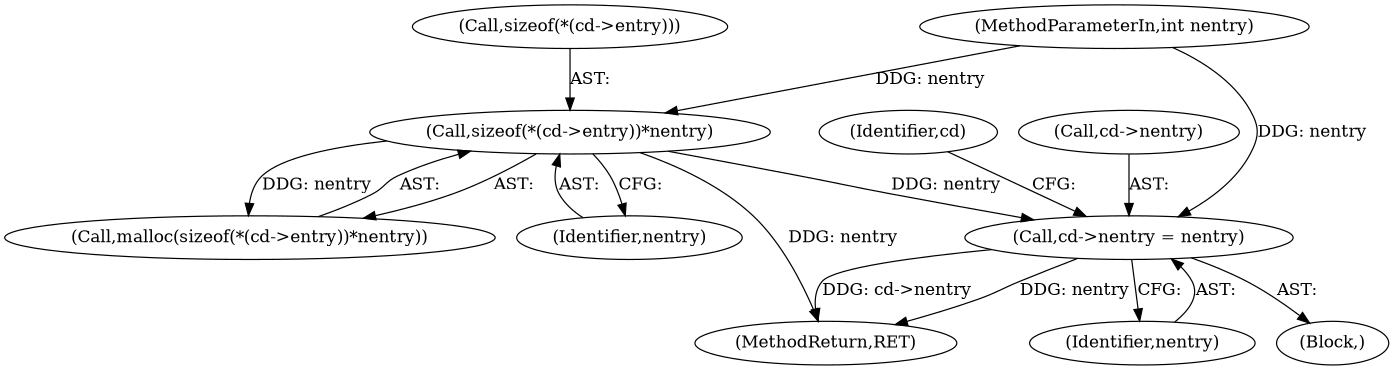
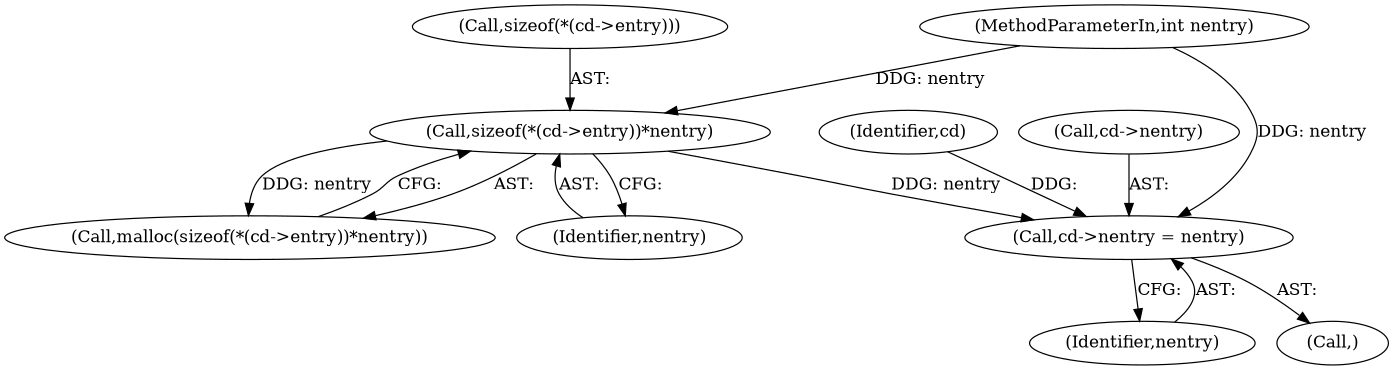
(423, 185) -> (423, 185)
(1057, 185) -> (1057, 185)
(826, 343) -> none
(1333, 343) -> (1333, 343)
